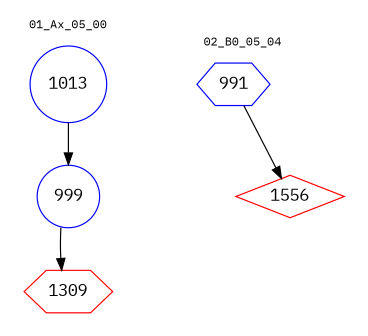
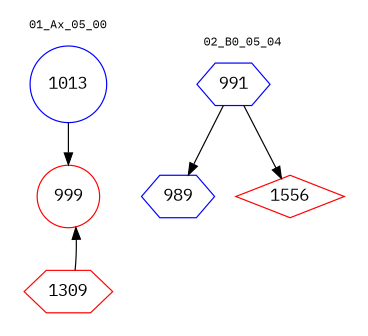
(68, 196) -> (68, 196)
none -> (178, 196)
(60, 243) -> (76, 255)
